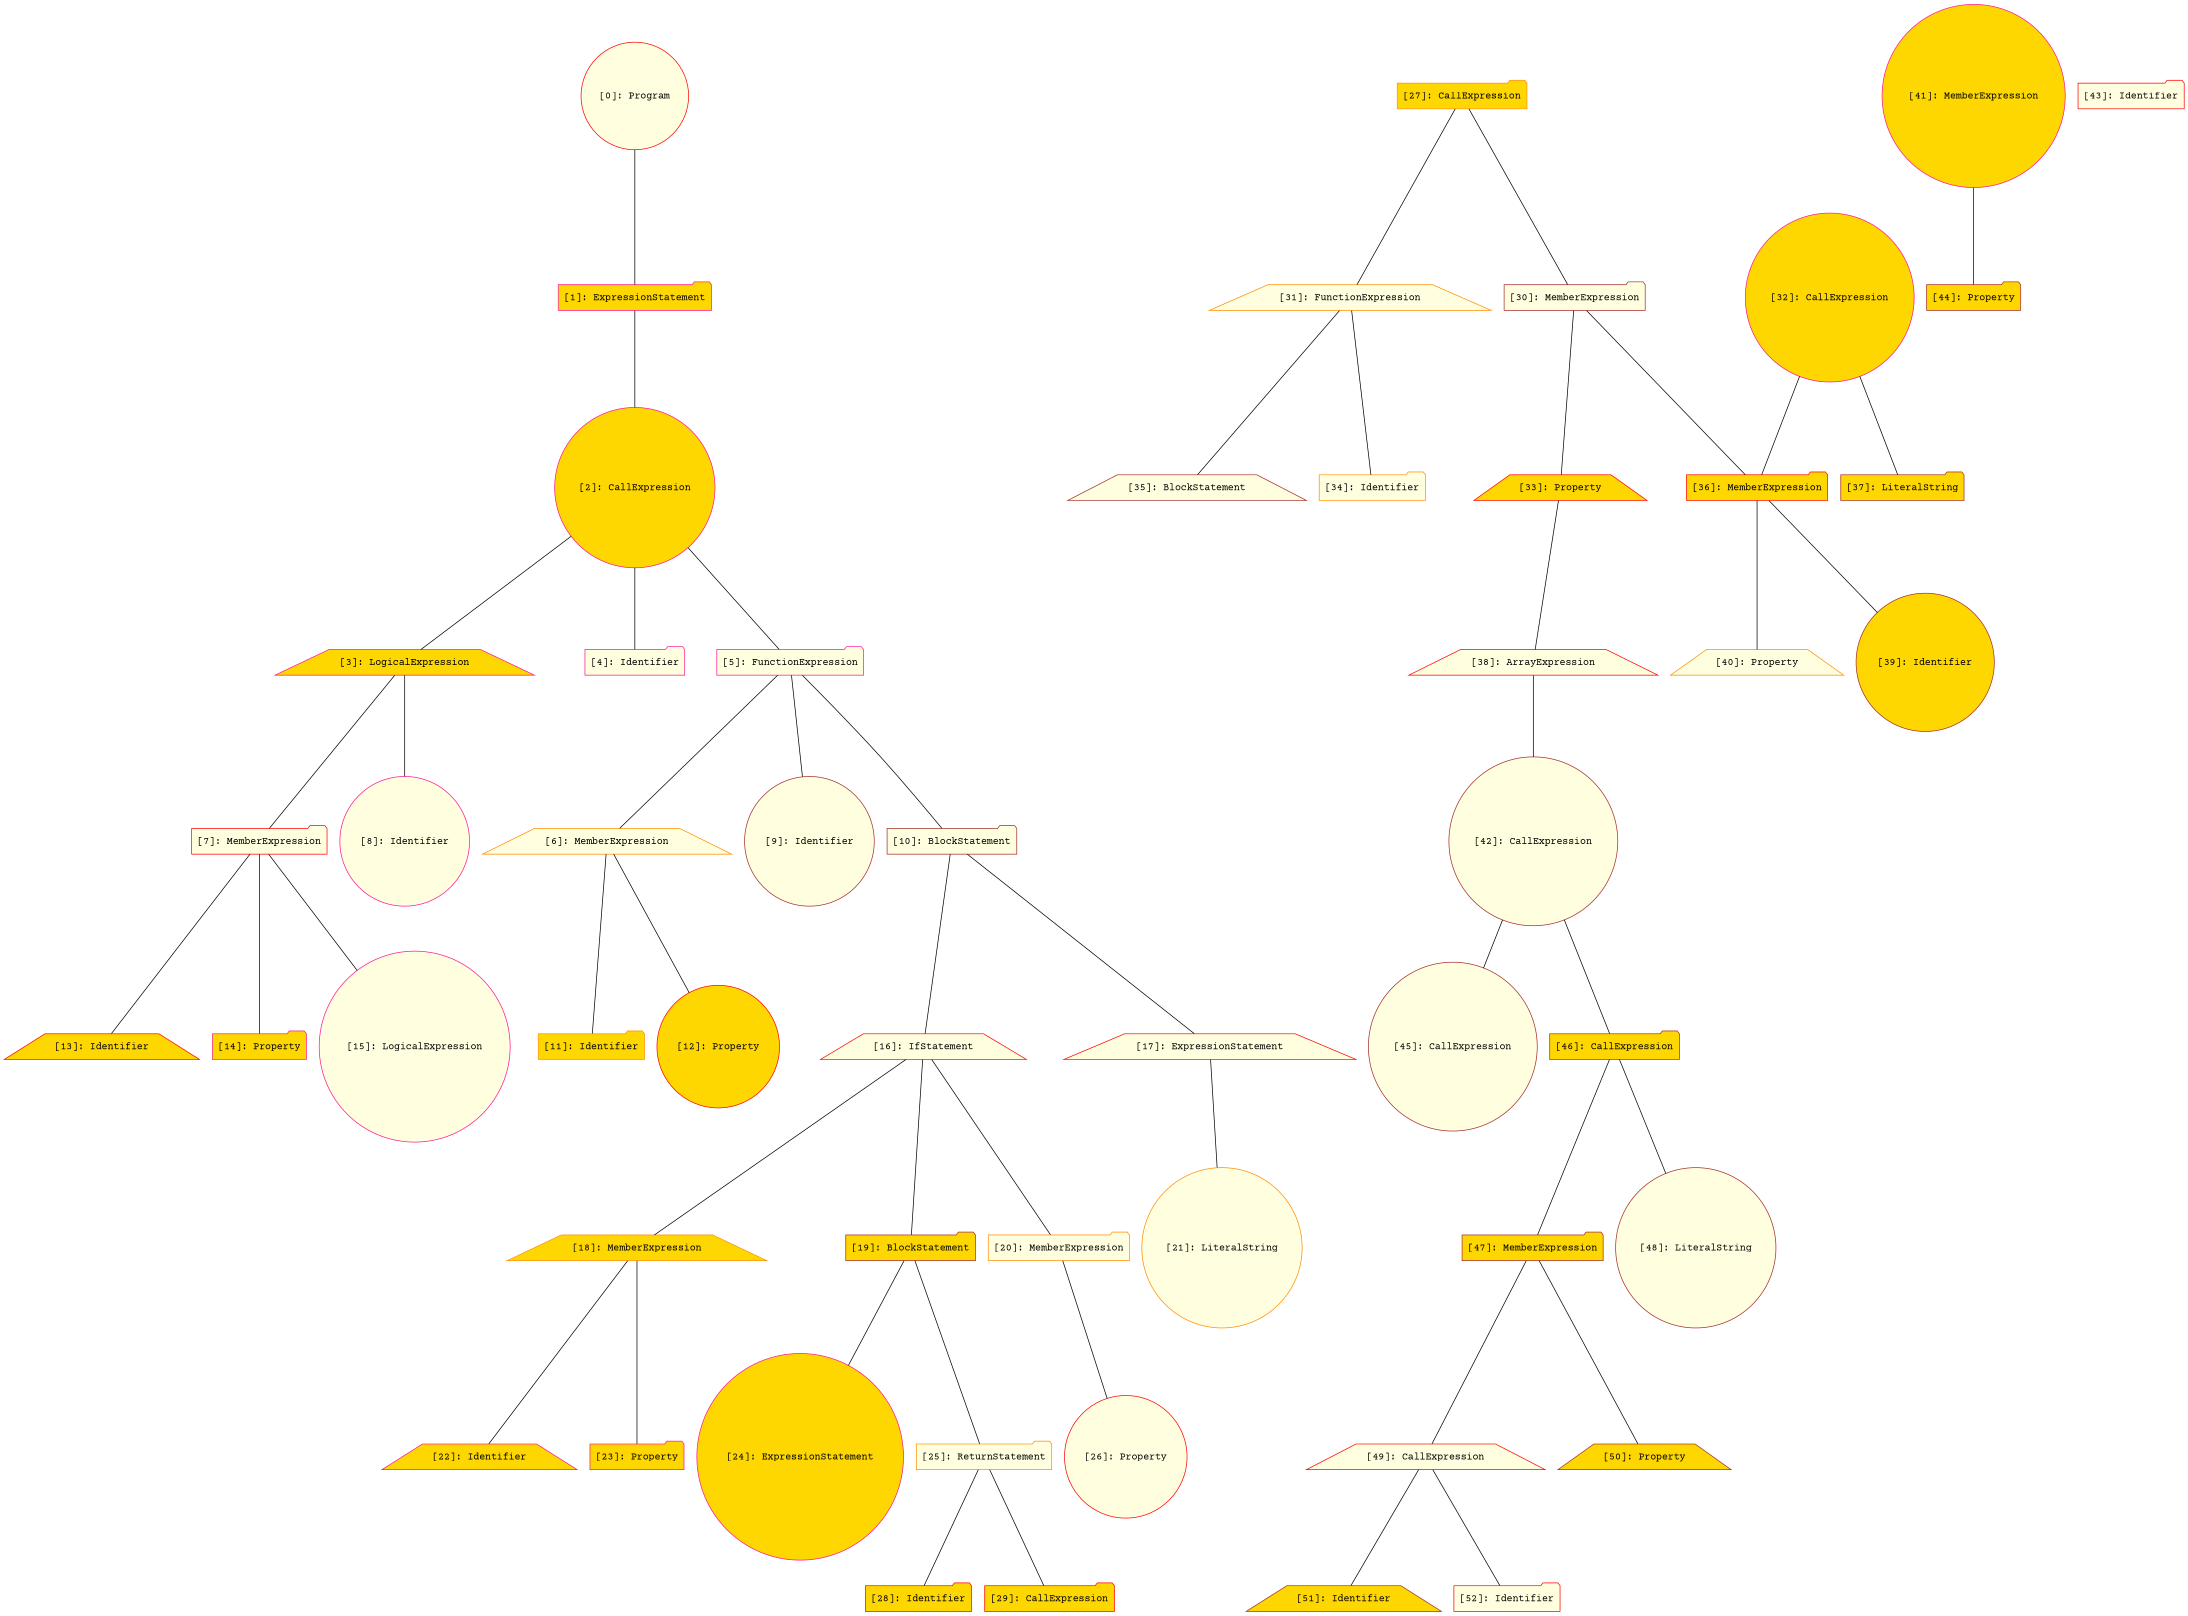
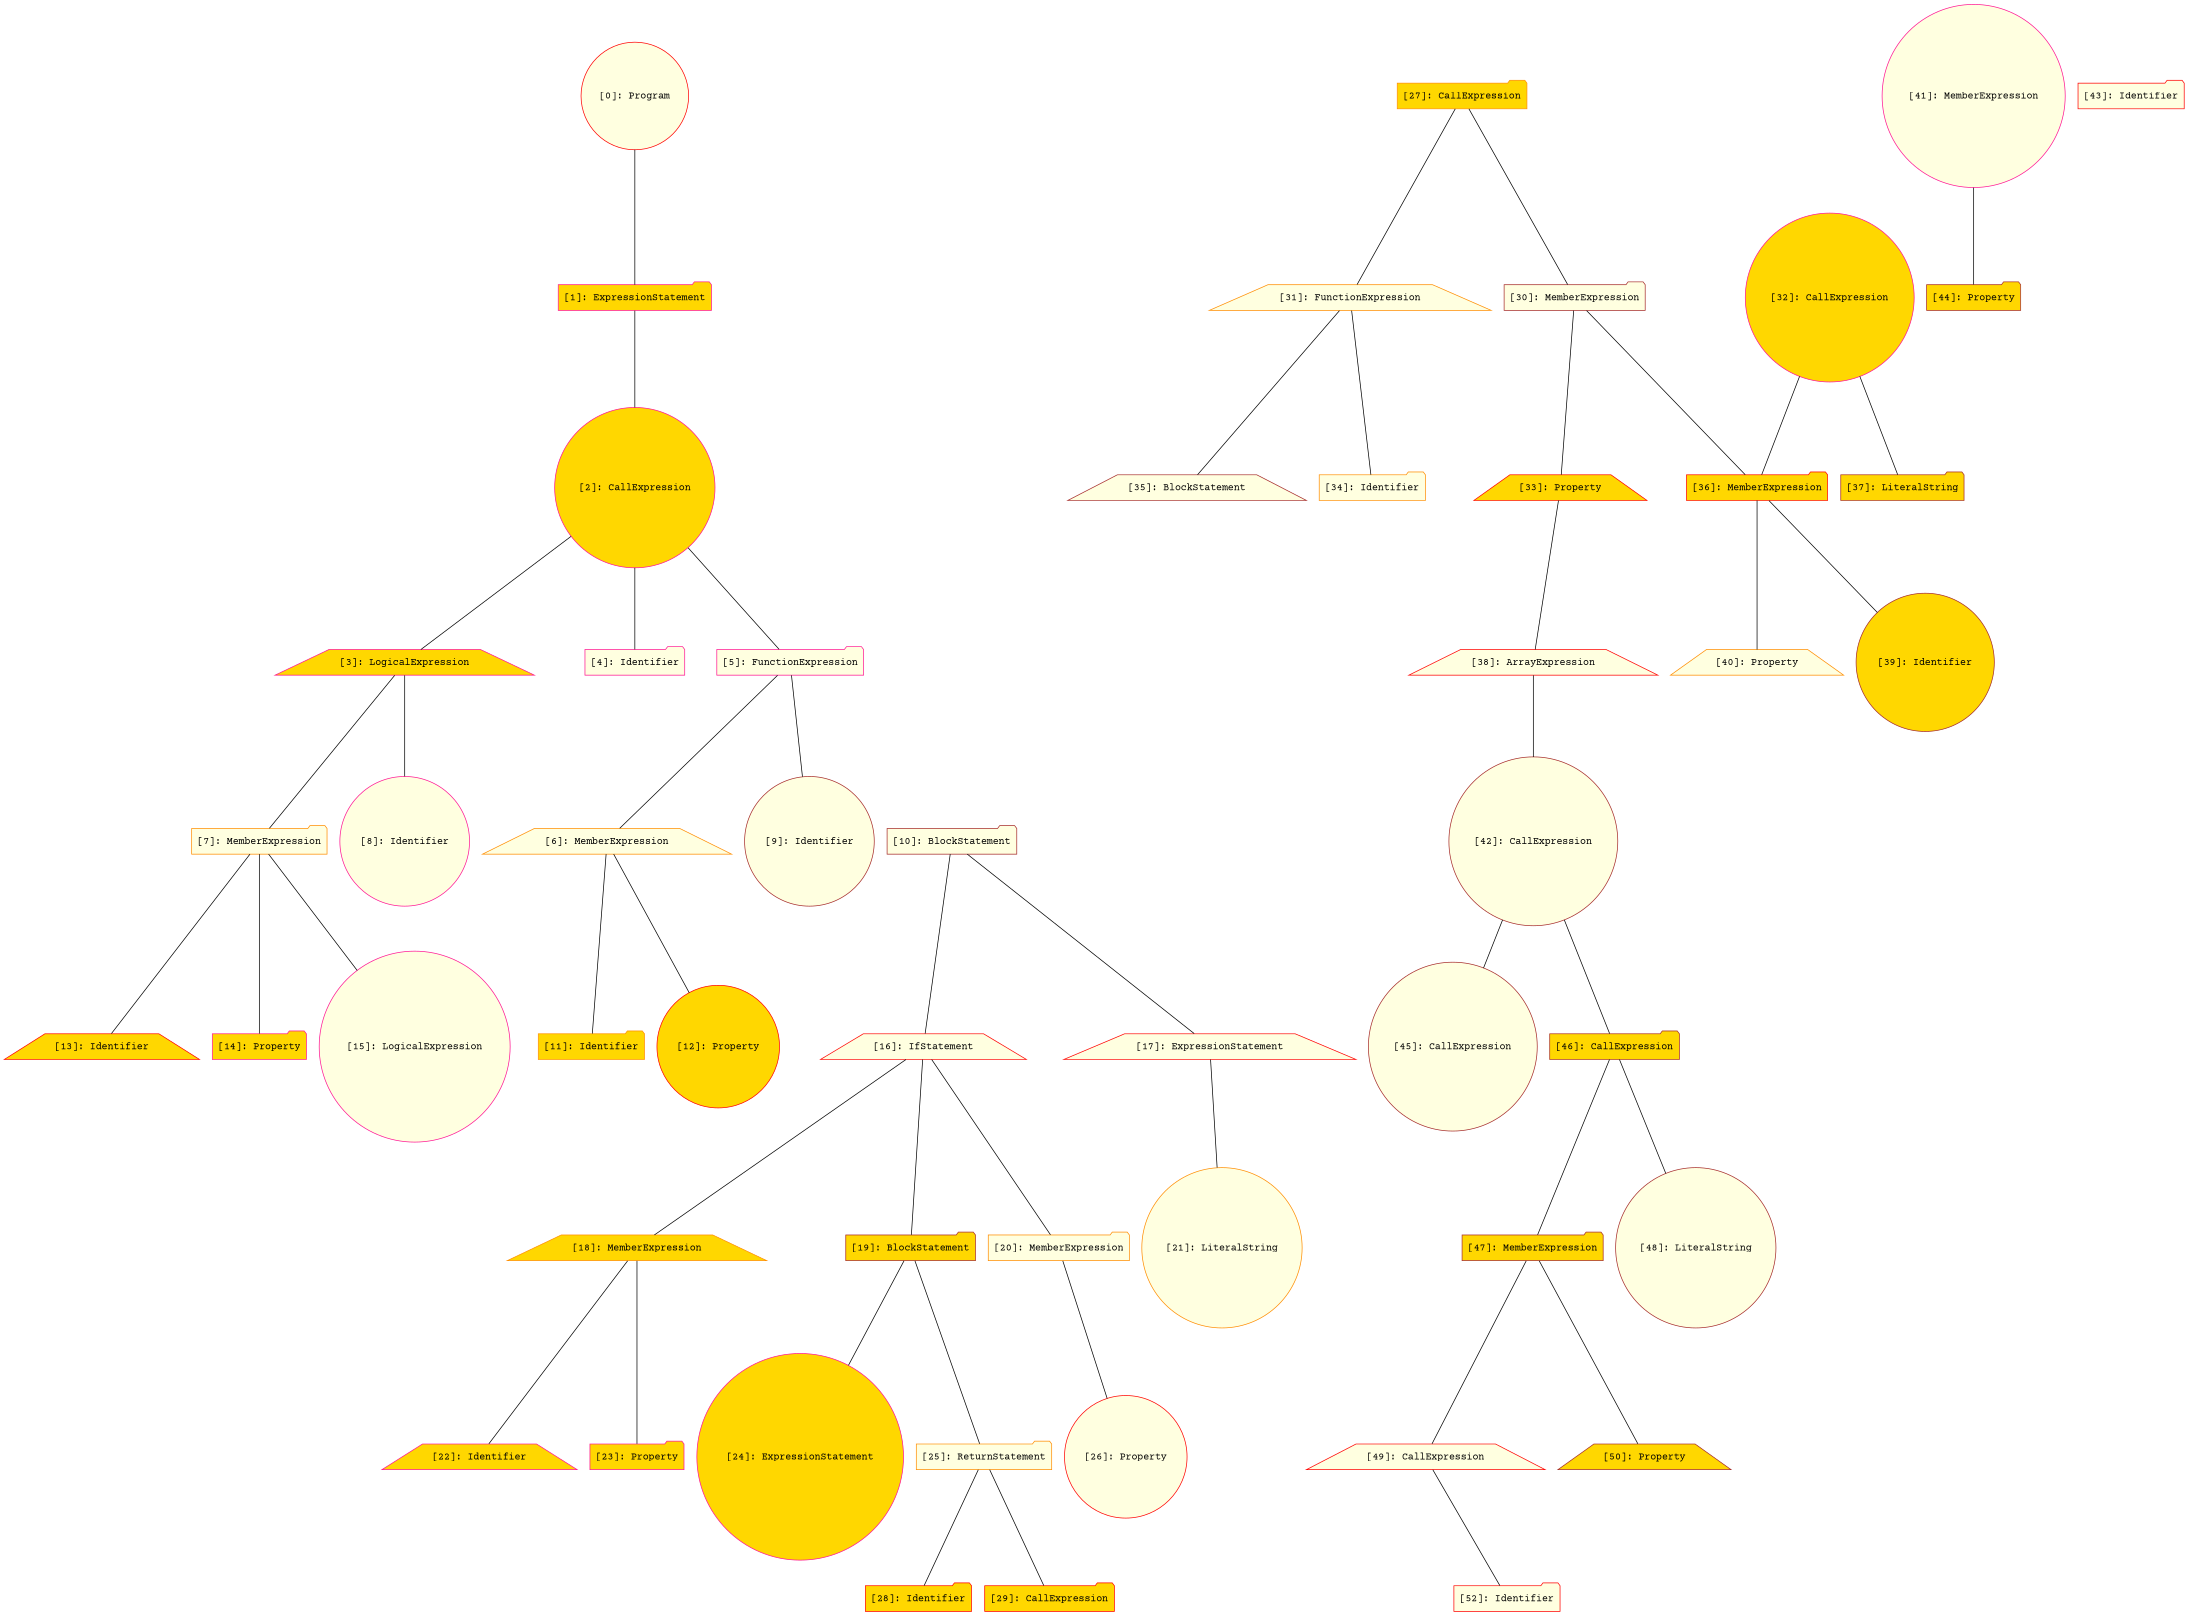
(1974, 96) -> (1974, 96)
(874, 750) -> none
(259, 841) -> (259, 841)
(1344, 1599) -> none
